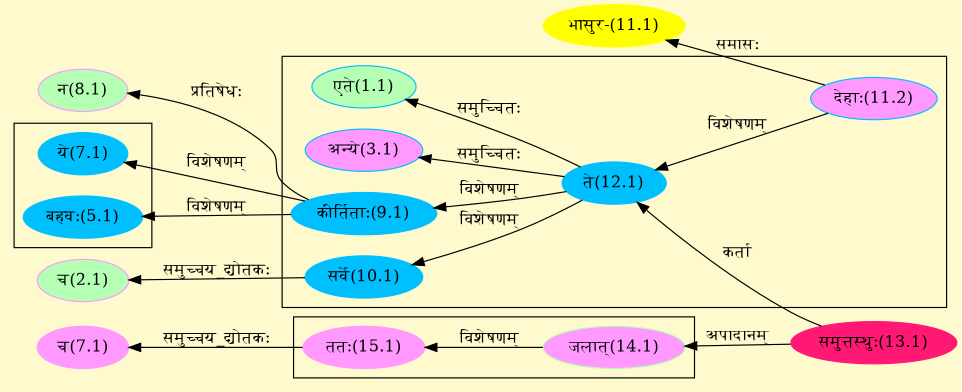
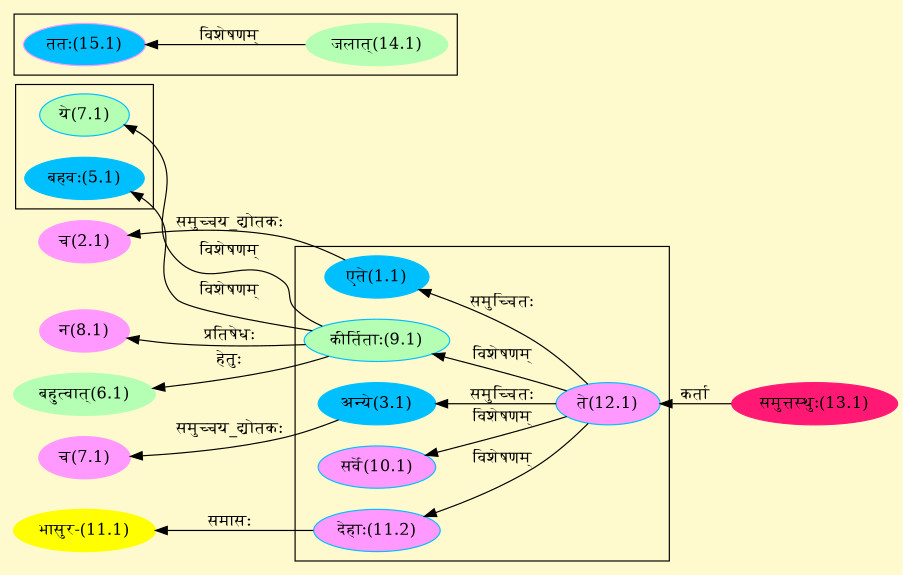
(364, 87) -> (377, 277)
(83, 90) -> (84, 331)
(747, 140) -> (518, 477)
(364, 150) -> (377, 404)
(83, 154) -> (84, 115)
(614, 183) -> (608, 404)
(364, 214) -> (377, 340)
(364, 277) -> (377, 467)
(223, 279) -> (245, 232)
(83, 280) -> (84, 242)
(744, 345) -> none
(222, 347) -> (242, 446)
(364, 347) -> (84, 45)
(614, 347) -> (377, 45)
none -> (84, 394)
